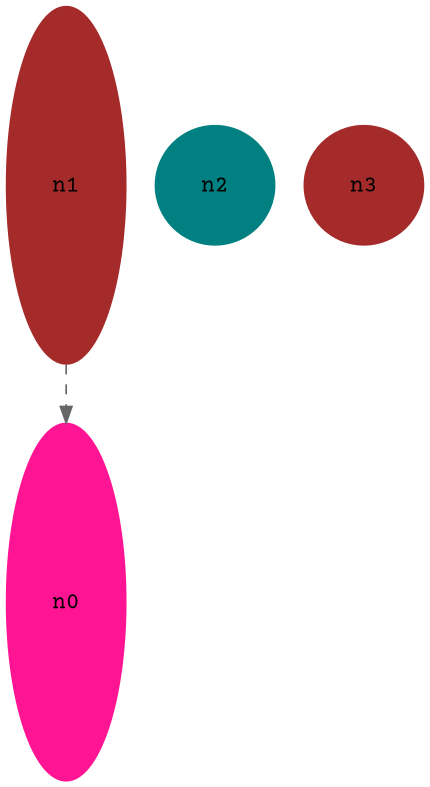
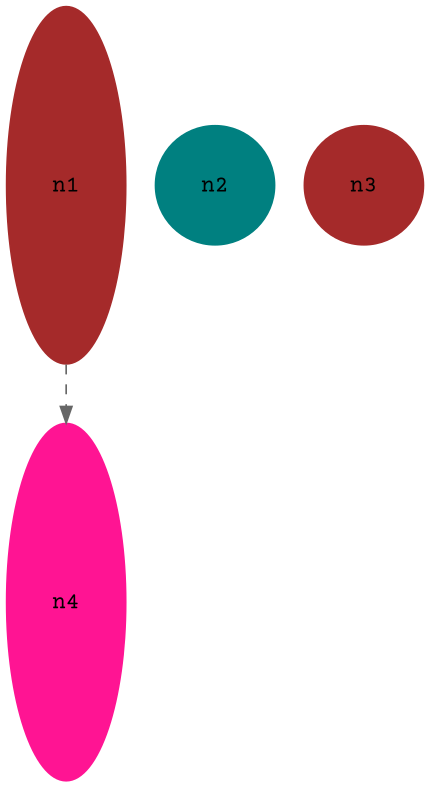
(66, 602) -> (66, 602)
